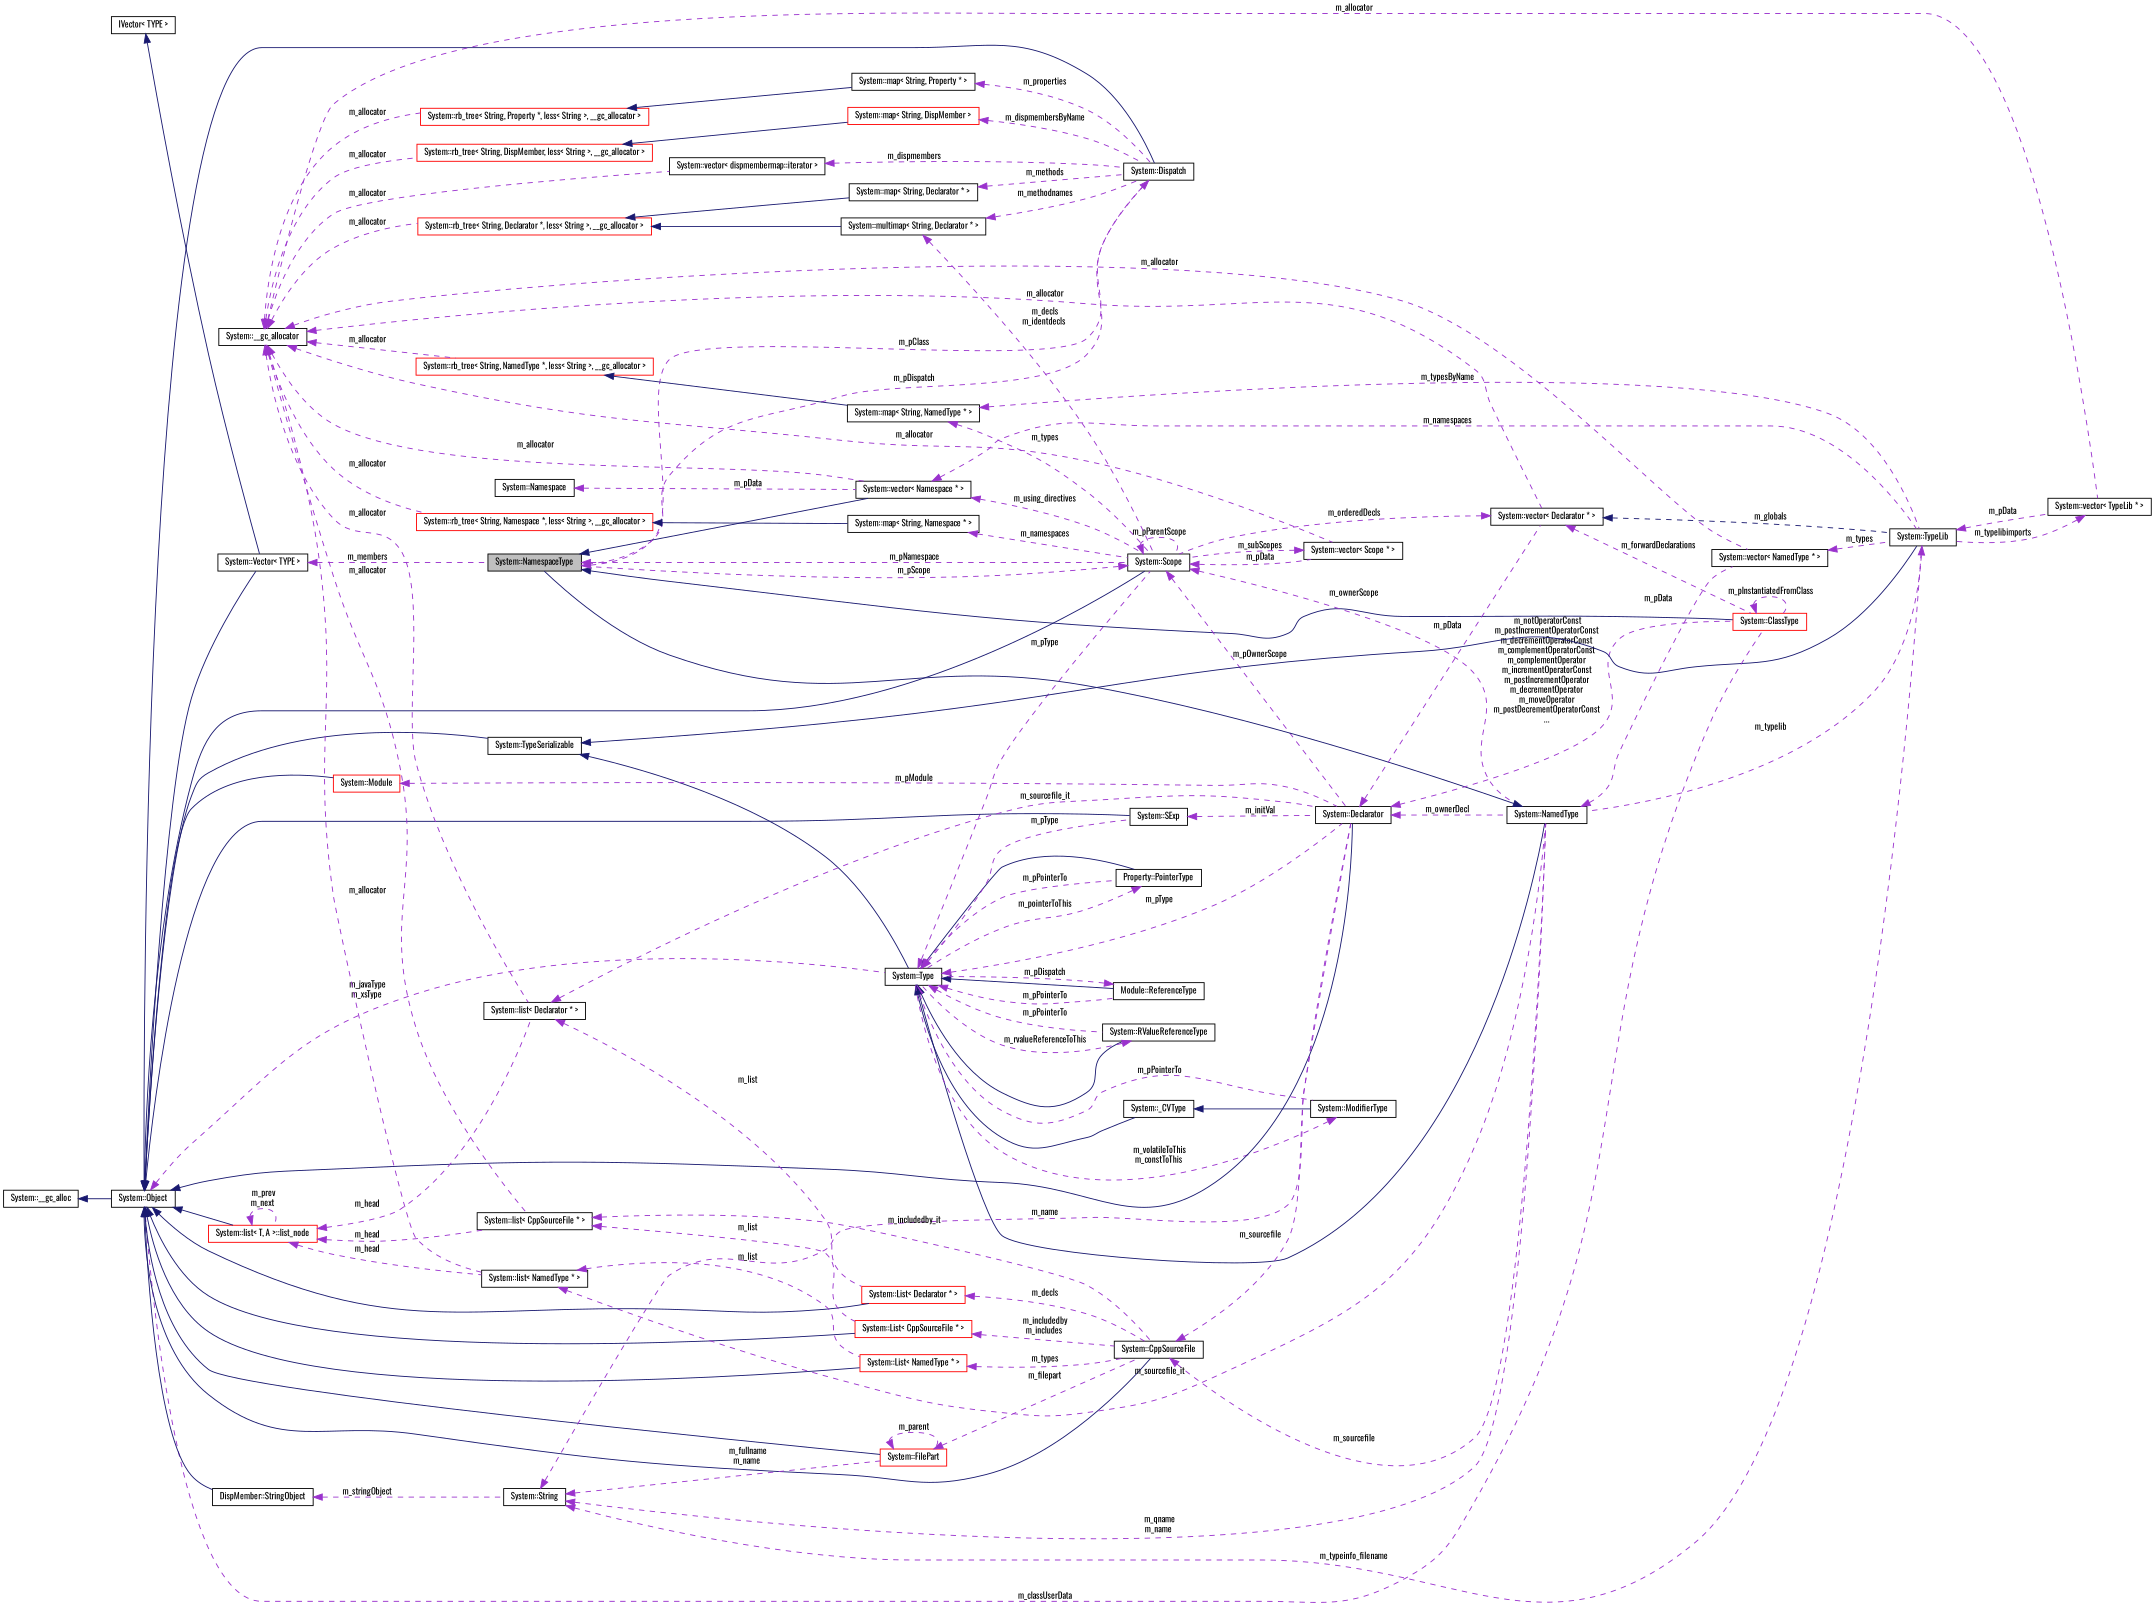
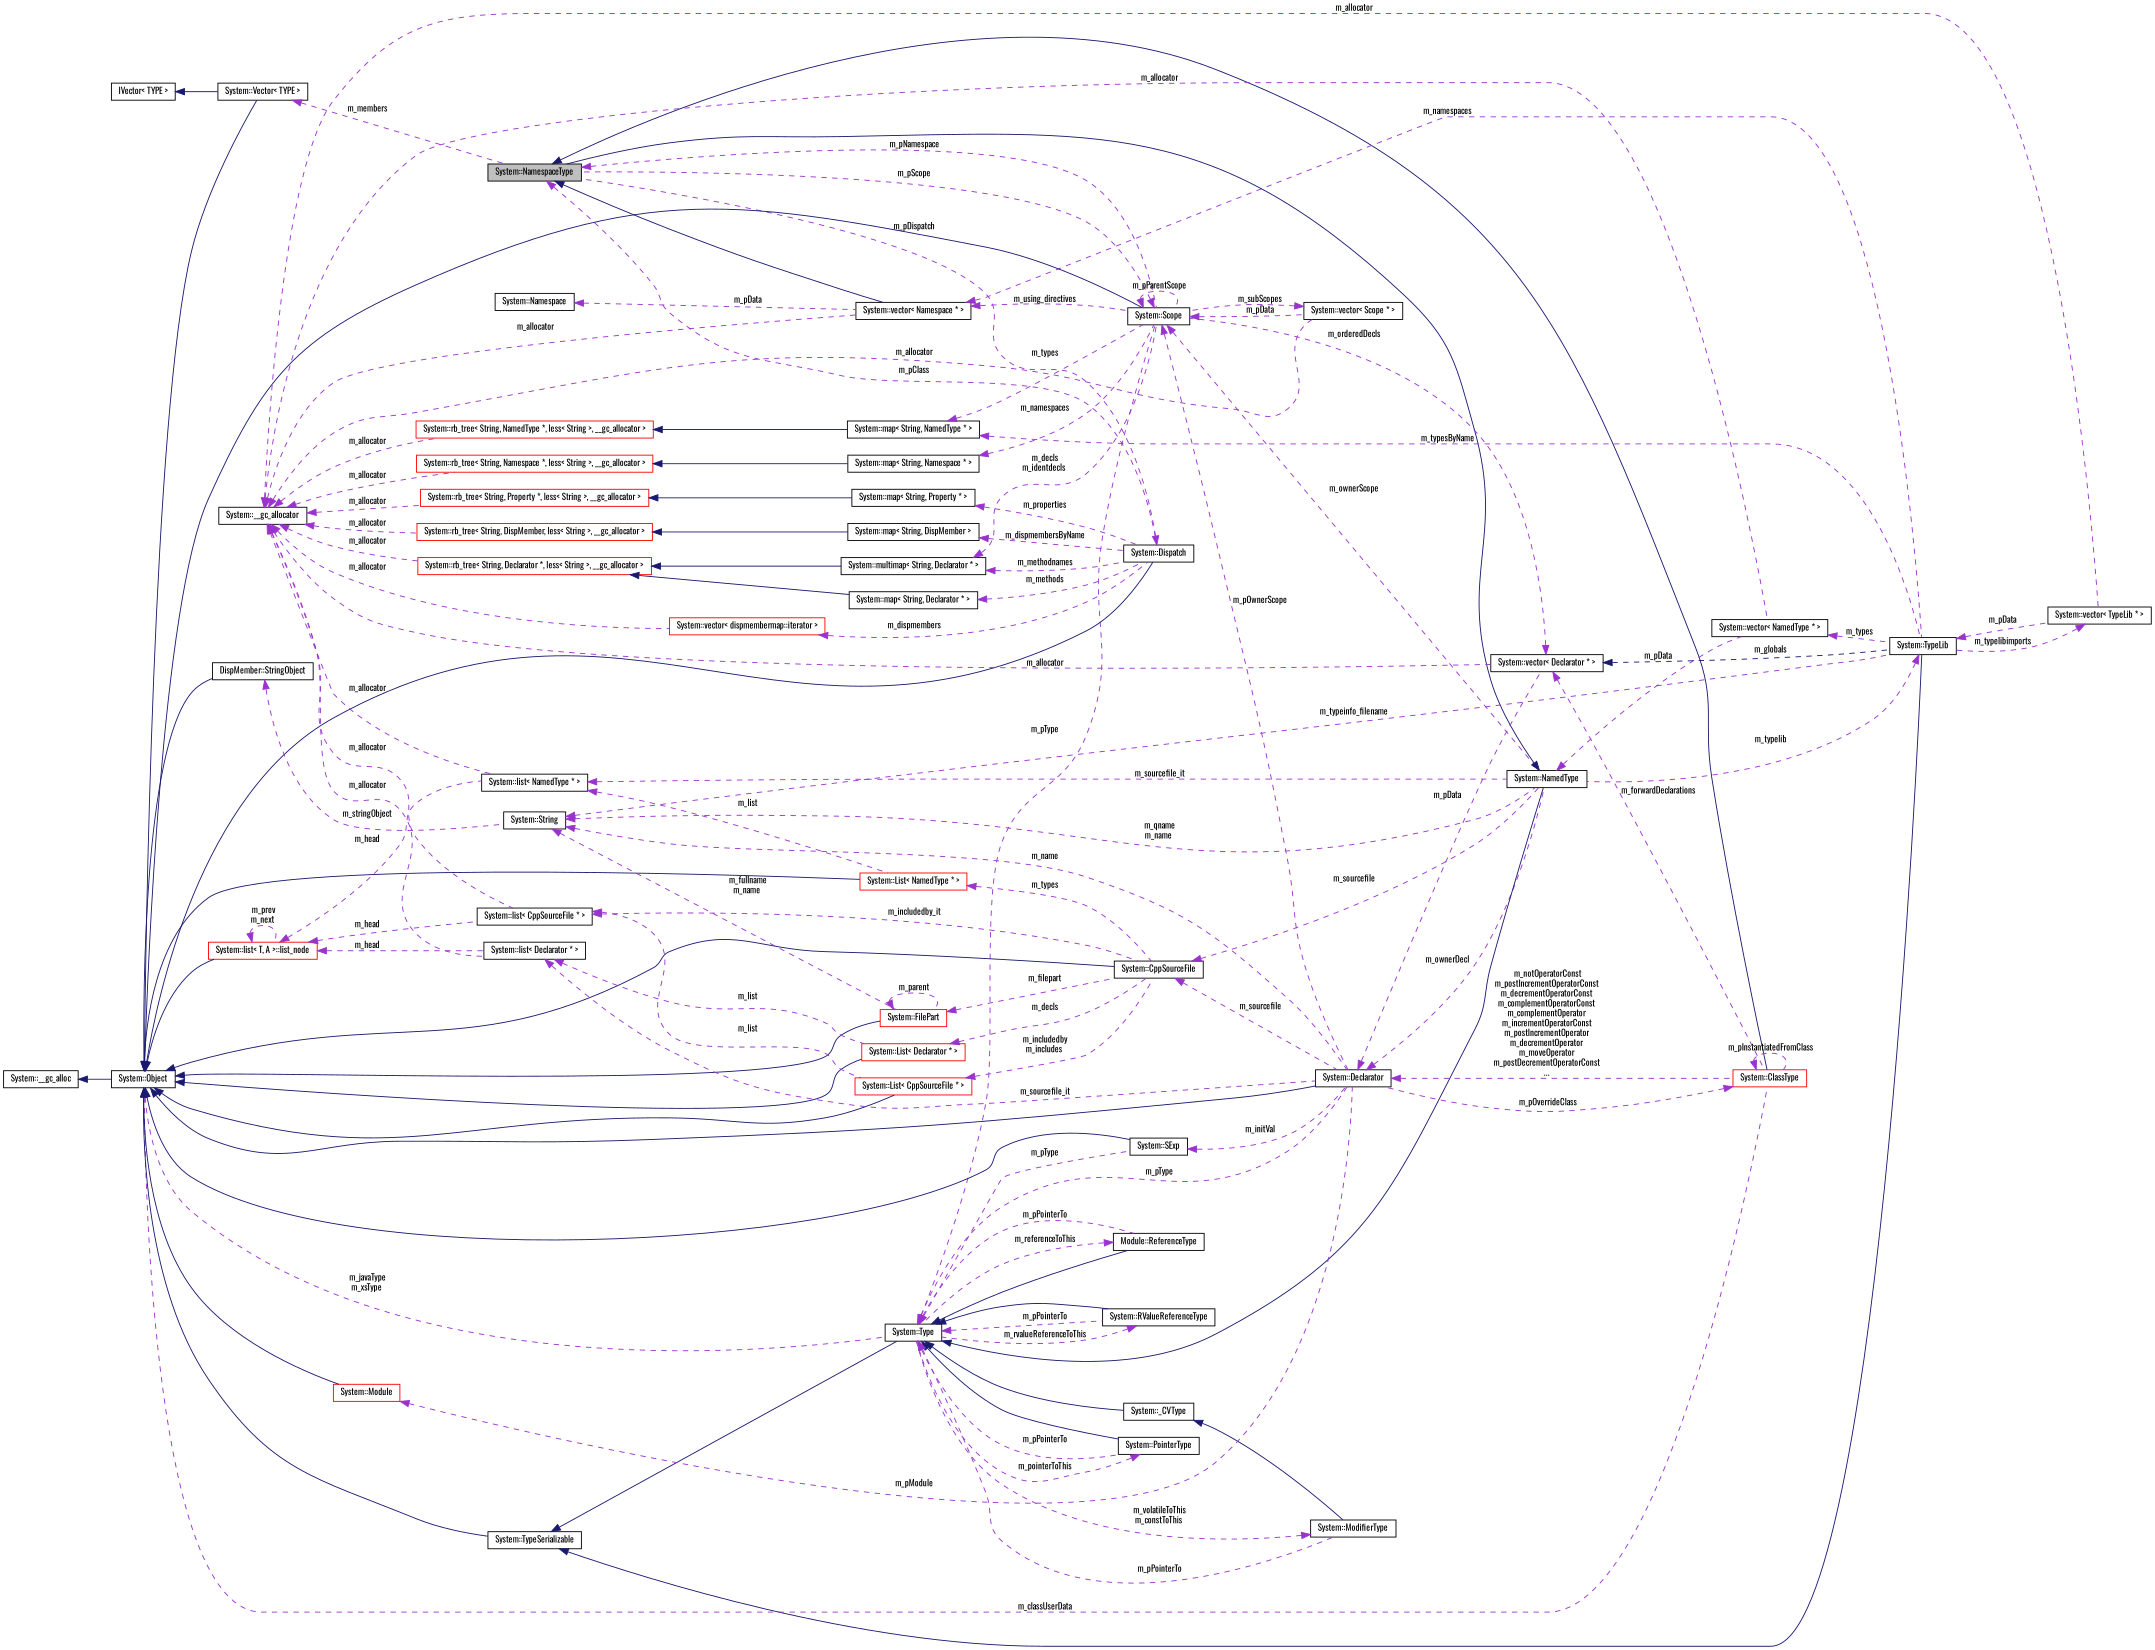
(913, 116) -> (913, 532)
(747, 166) -> (747, 626)
(1159, 878) -> (1159, 1446)
(1044, 973) -> (1044, 1240)
none -> (1554, 1111)
